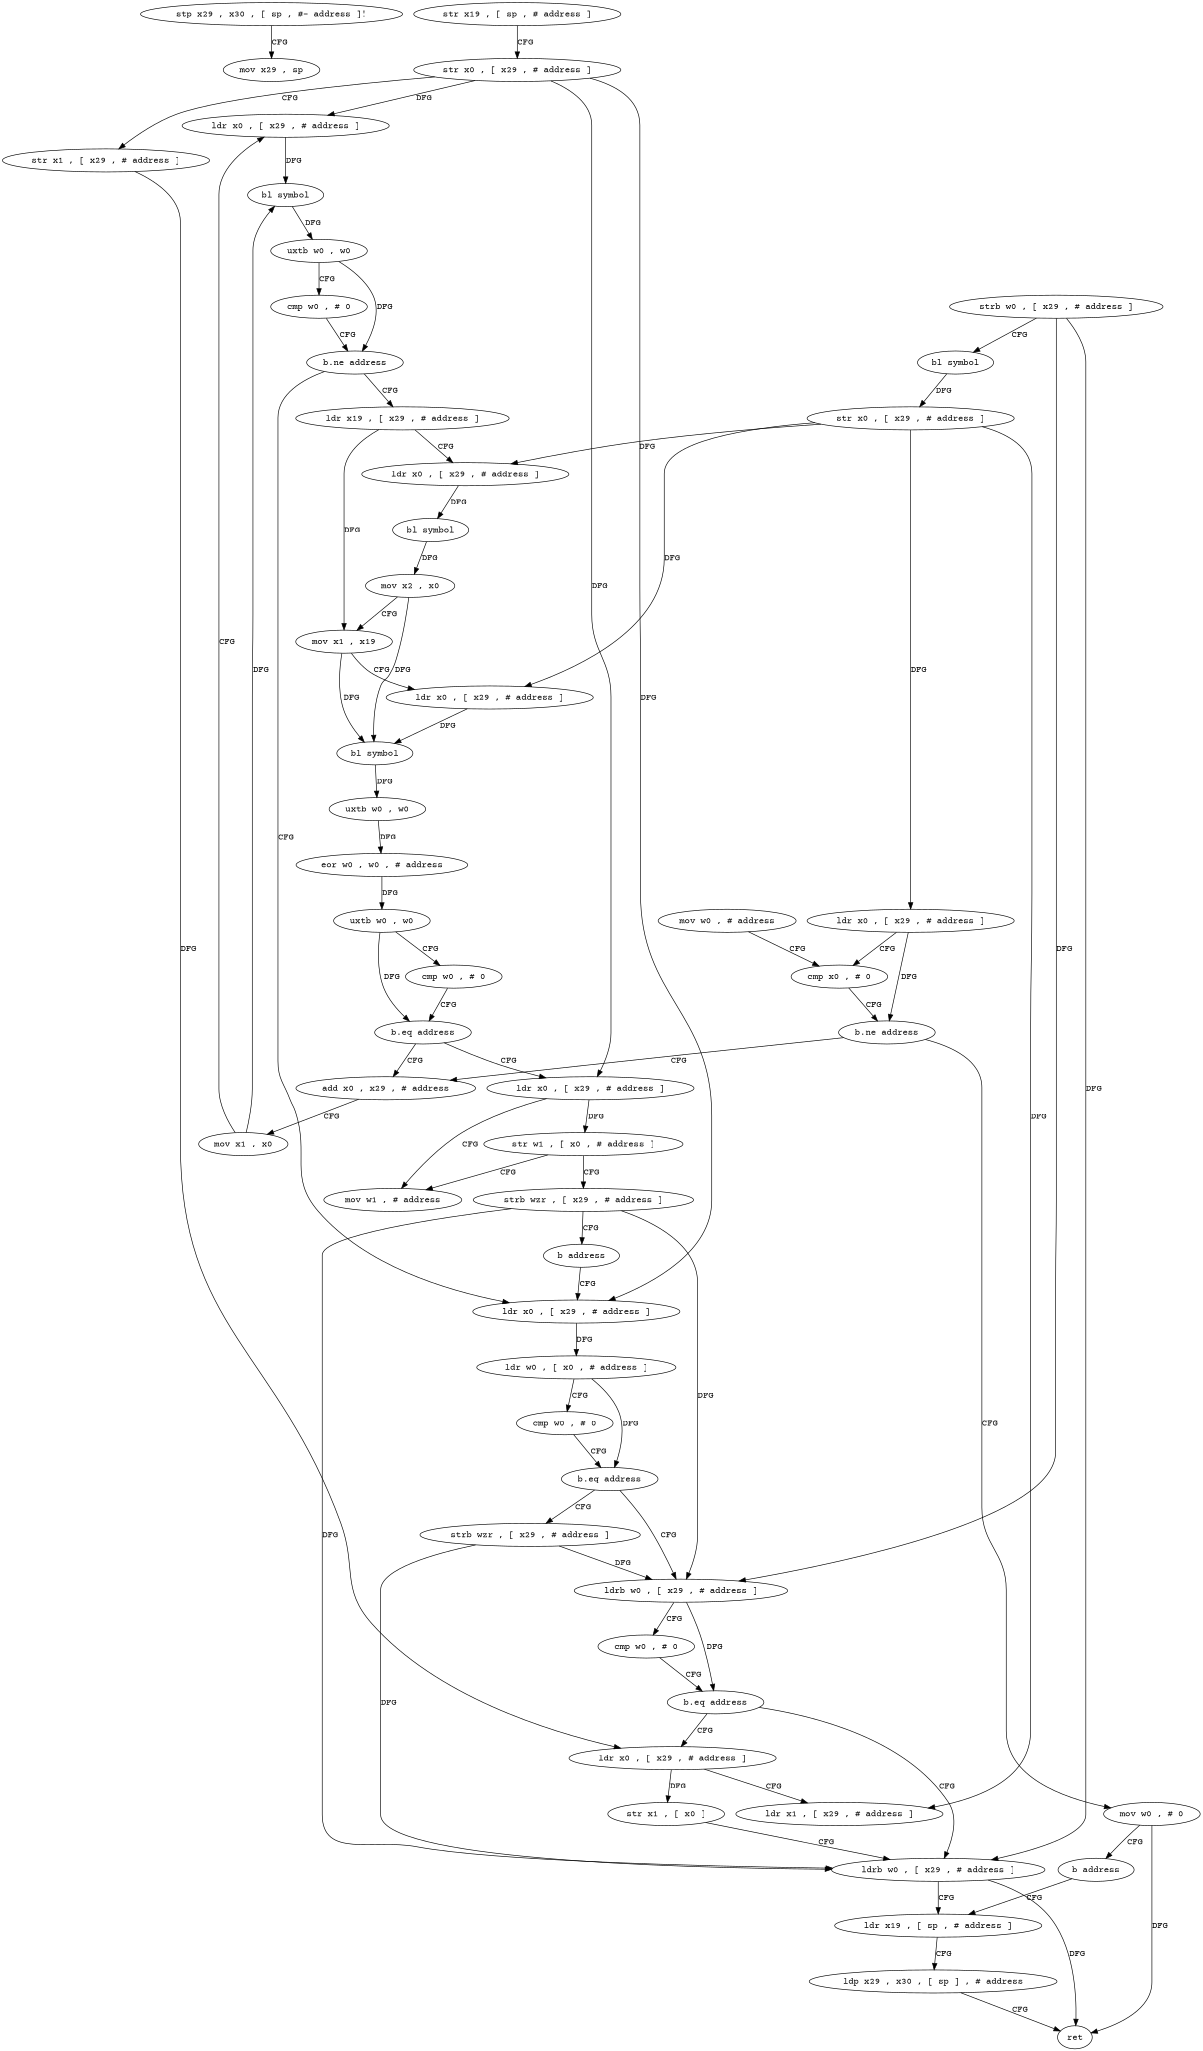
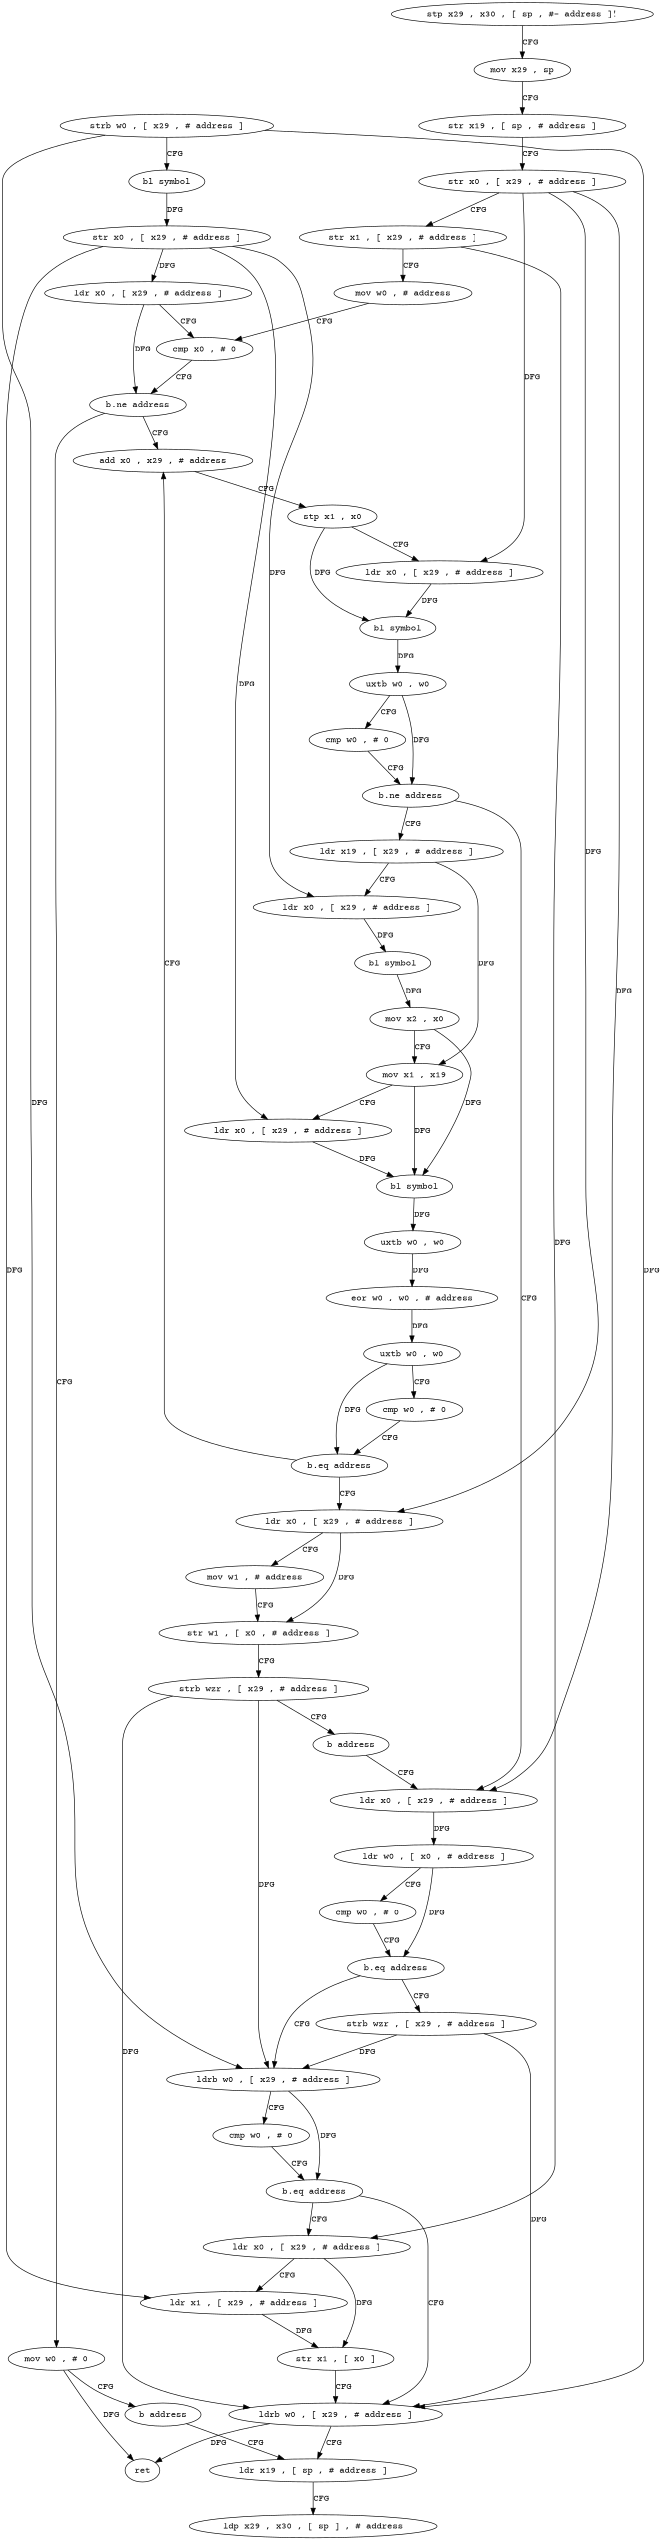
none -> (522, 95)
none -> (403, 262)
(243, 1144) -> (332, 517)
(490, 1171) -> (256, 1602)
(1007, 2011) -> none
none -> (287, 2329)
